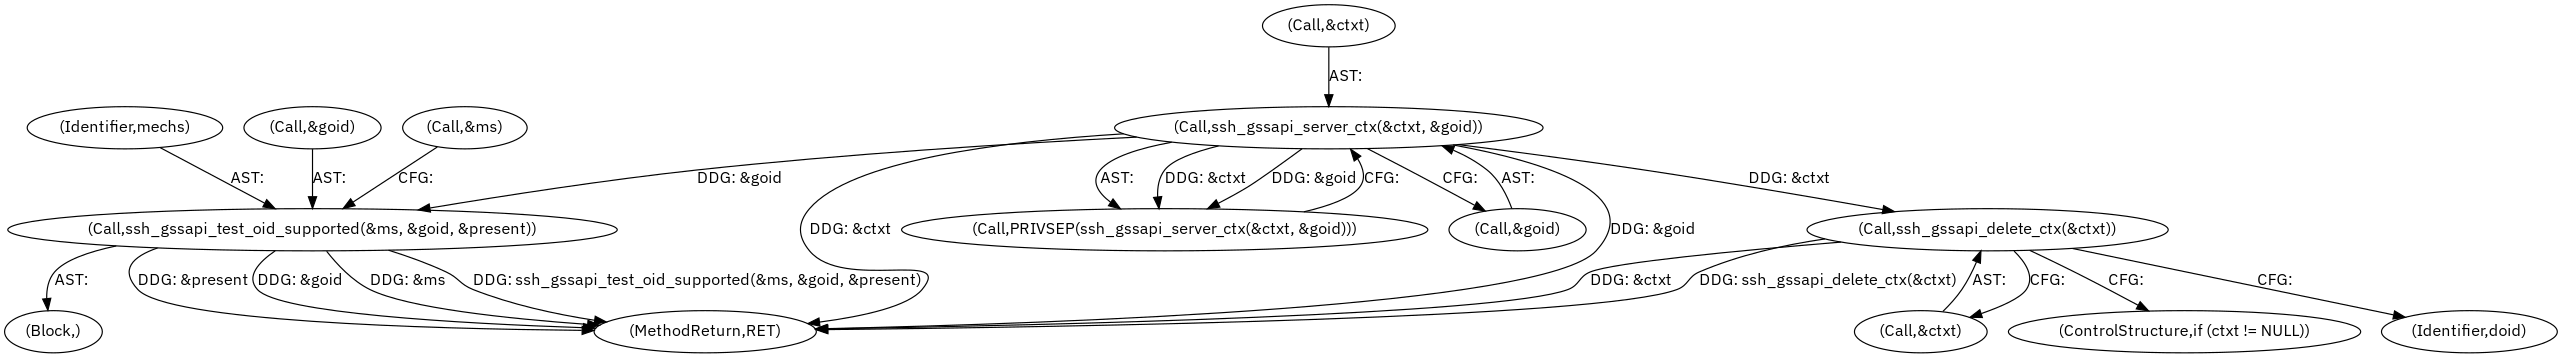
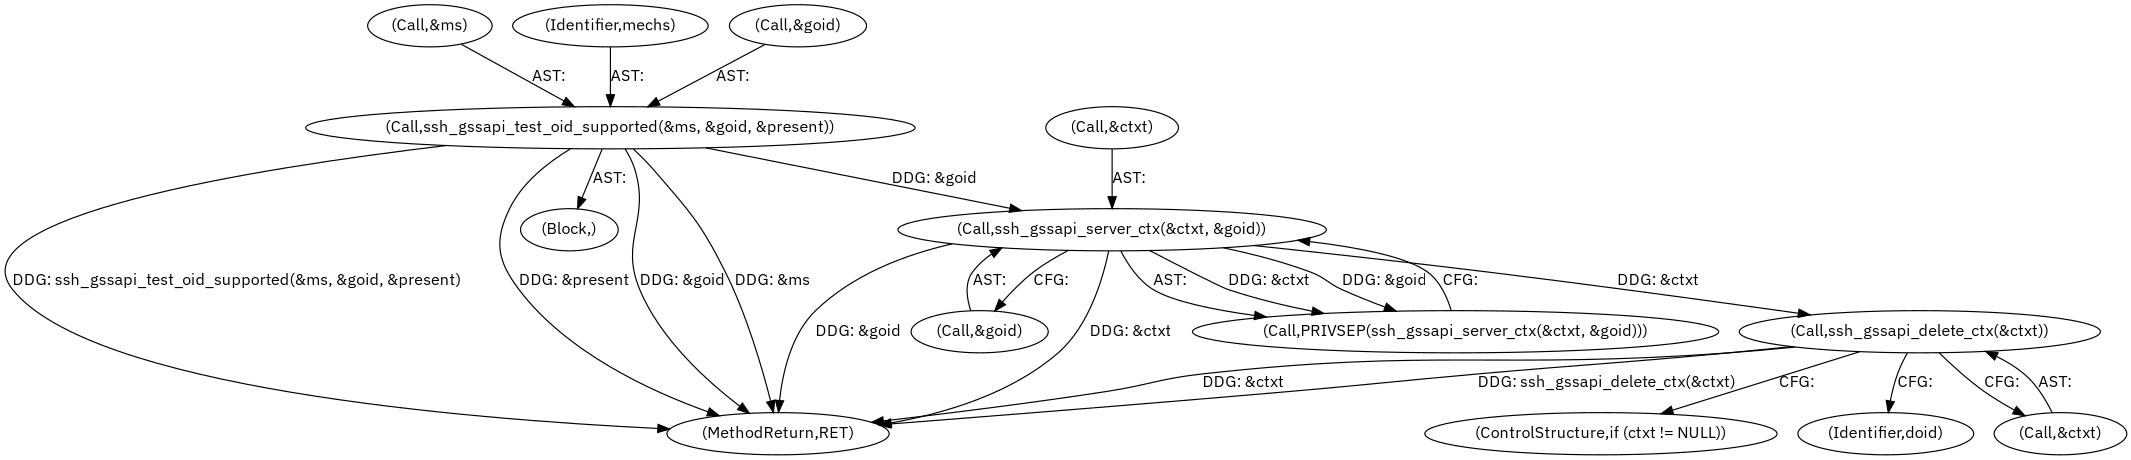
(782, 162) -> (858, 178)
(418, 179) -> (551, 77)
